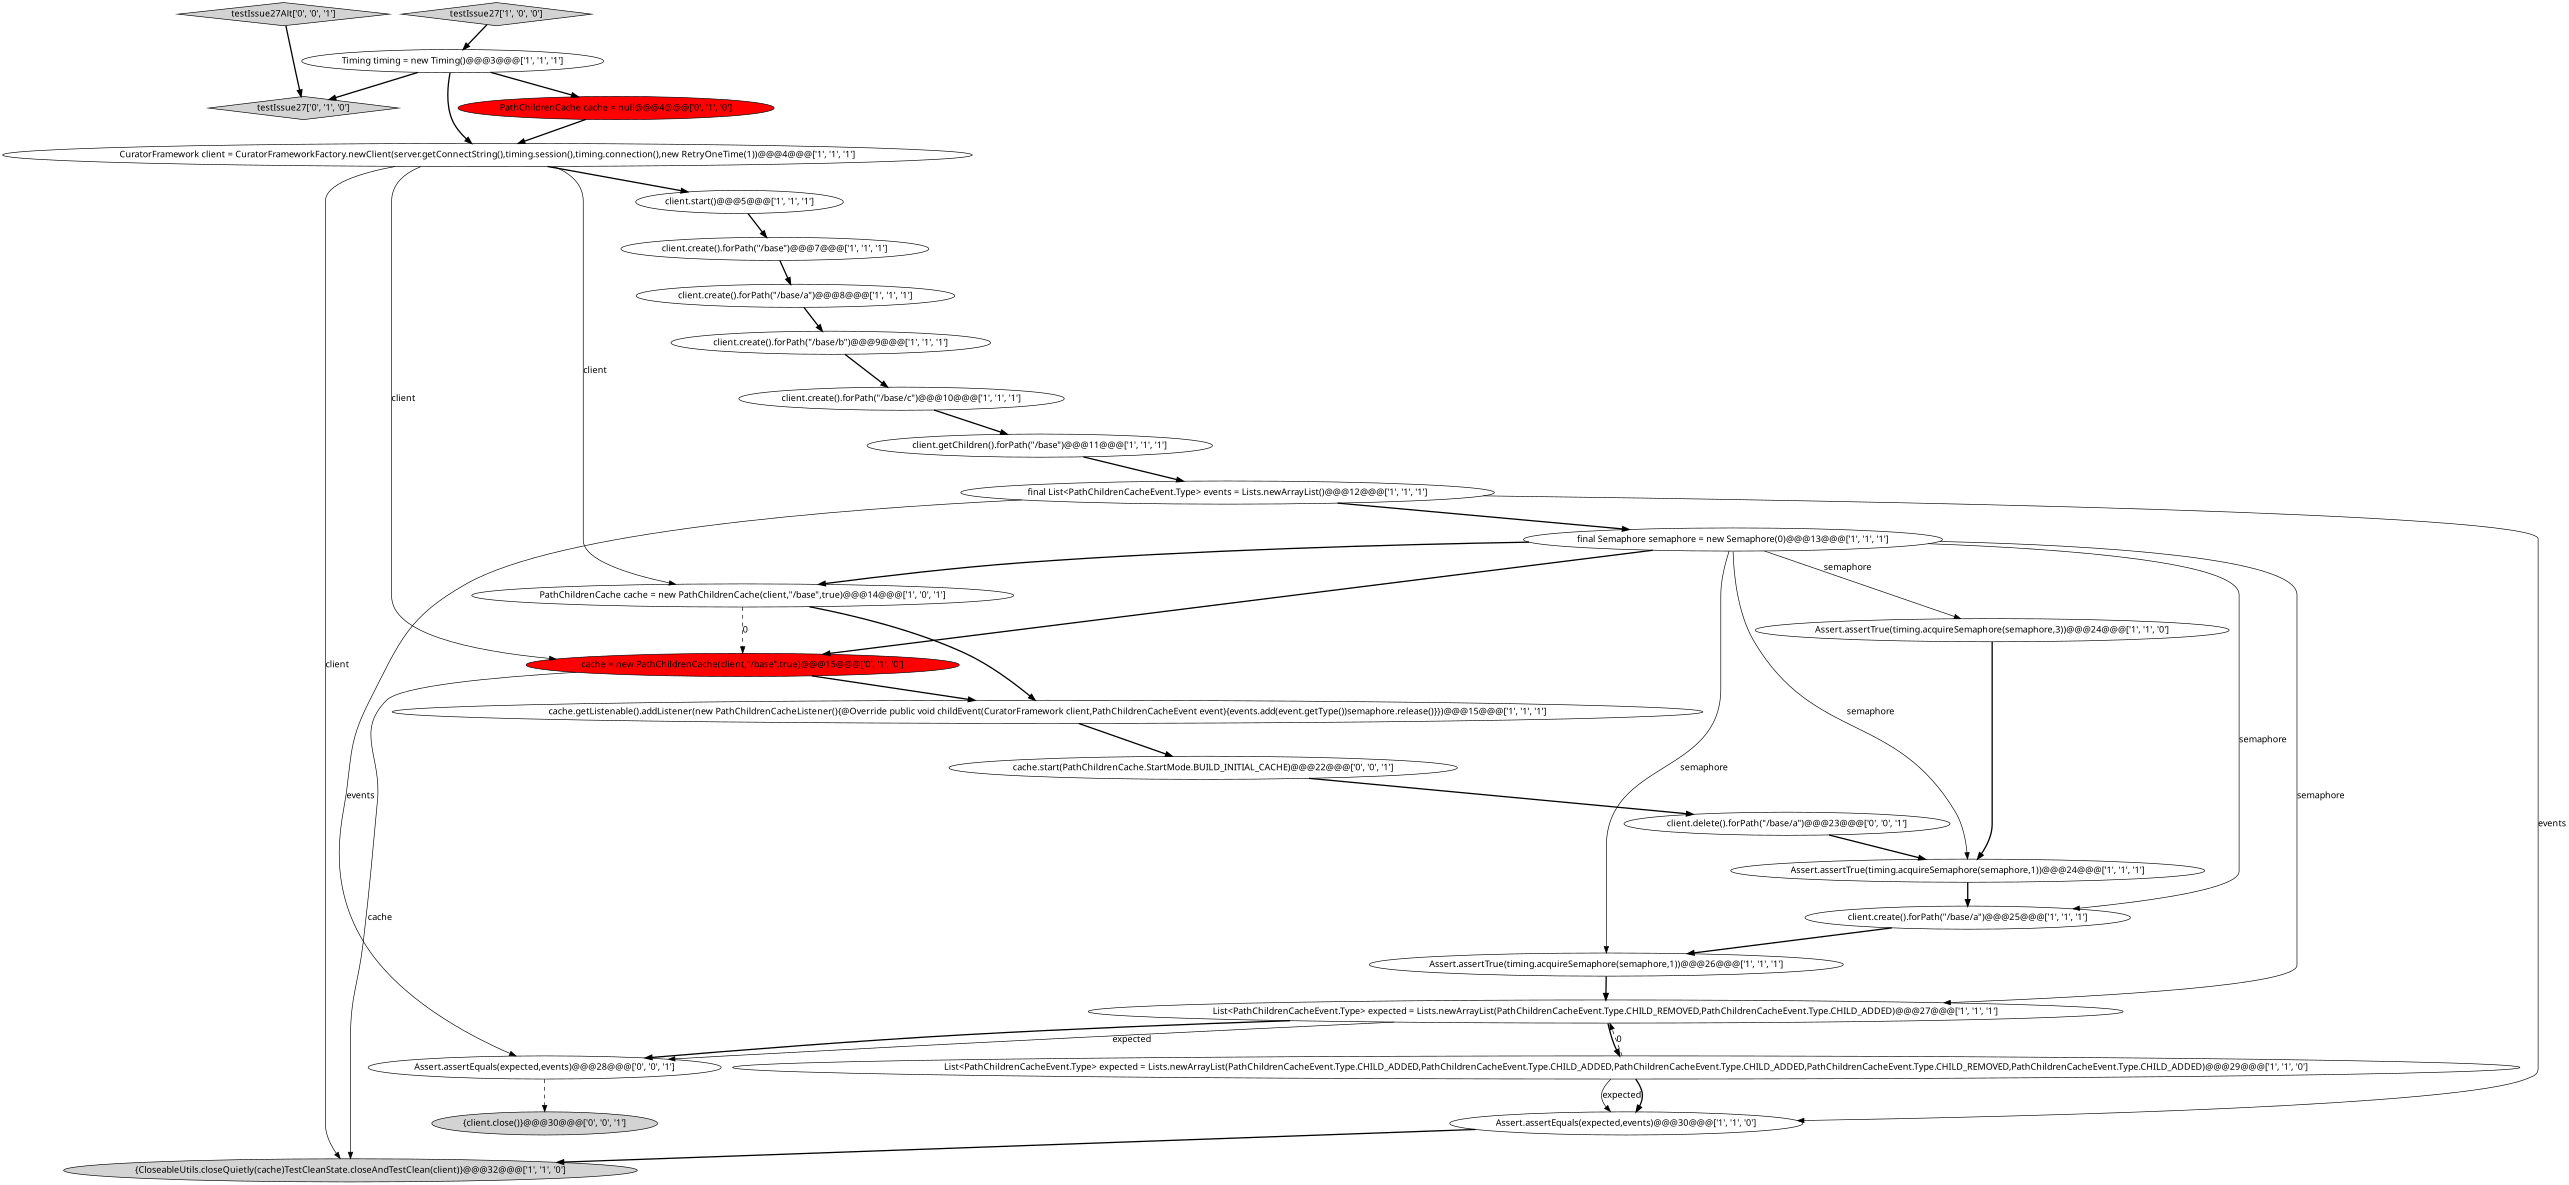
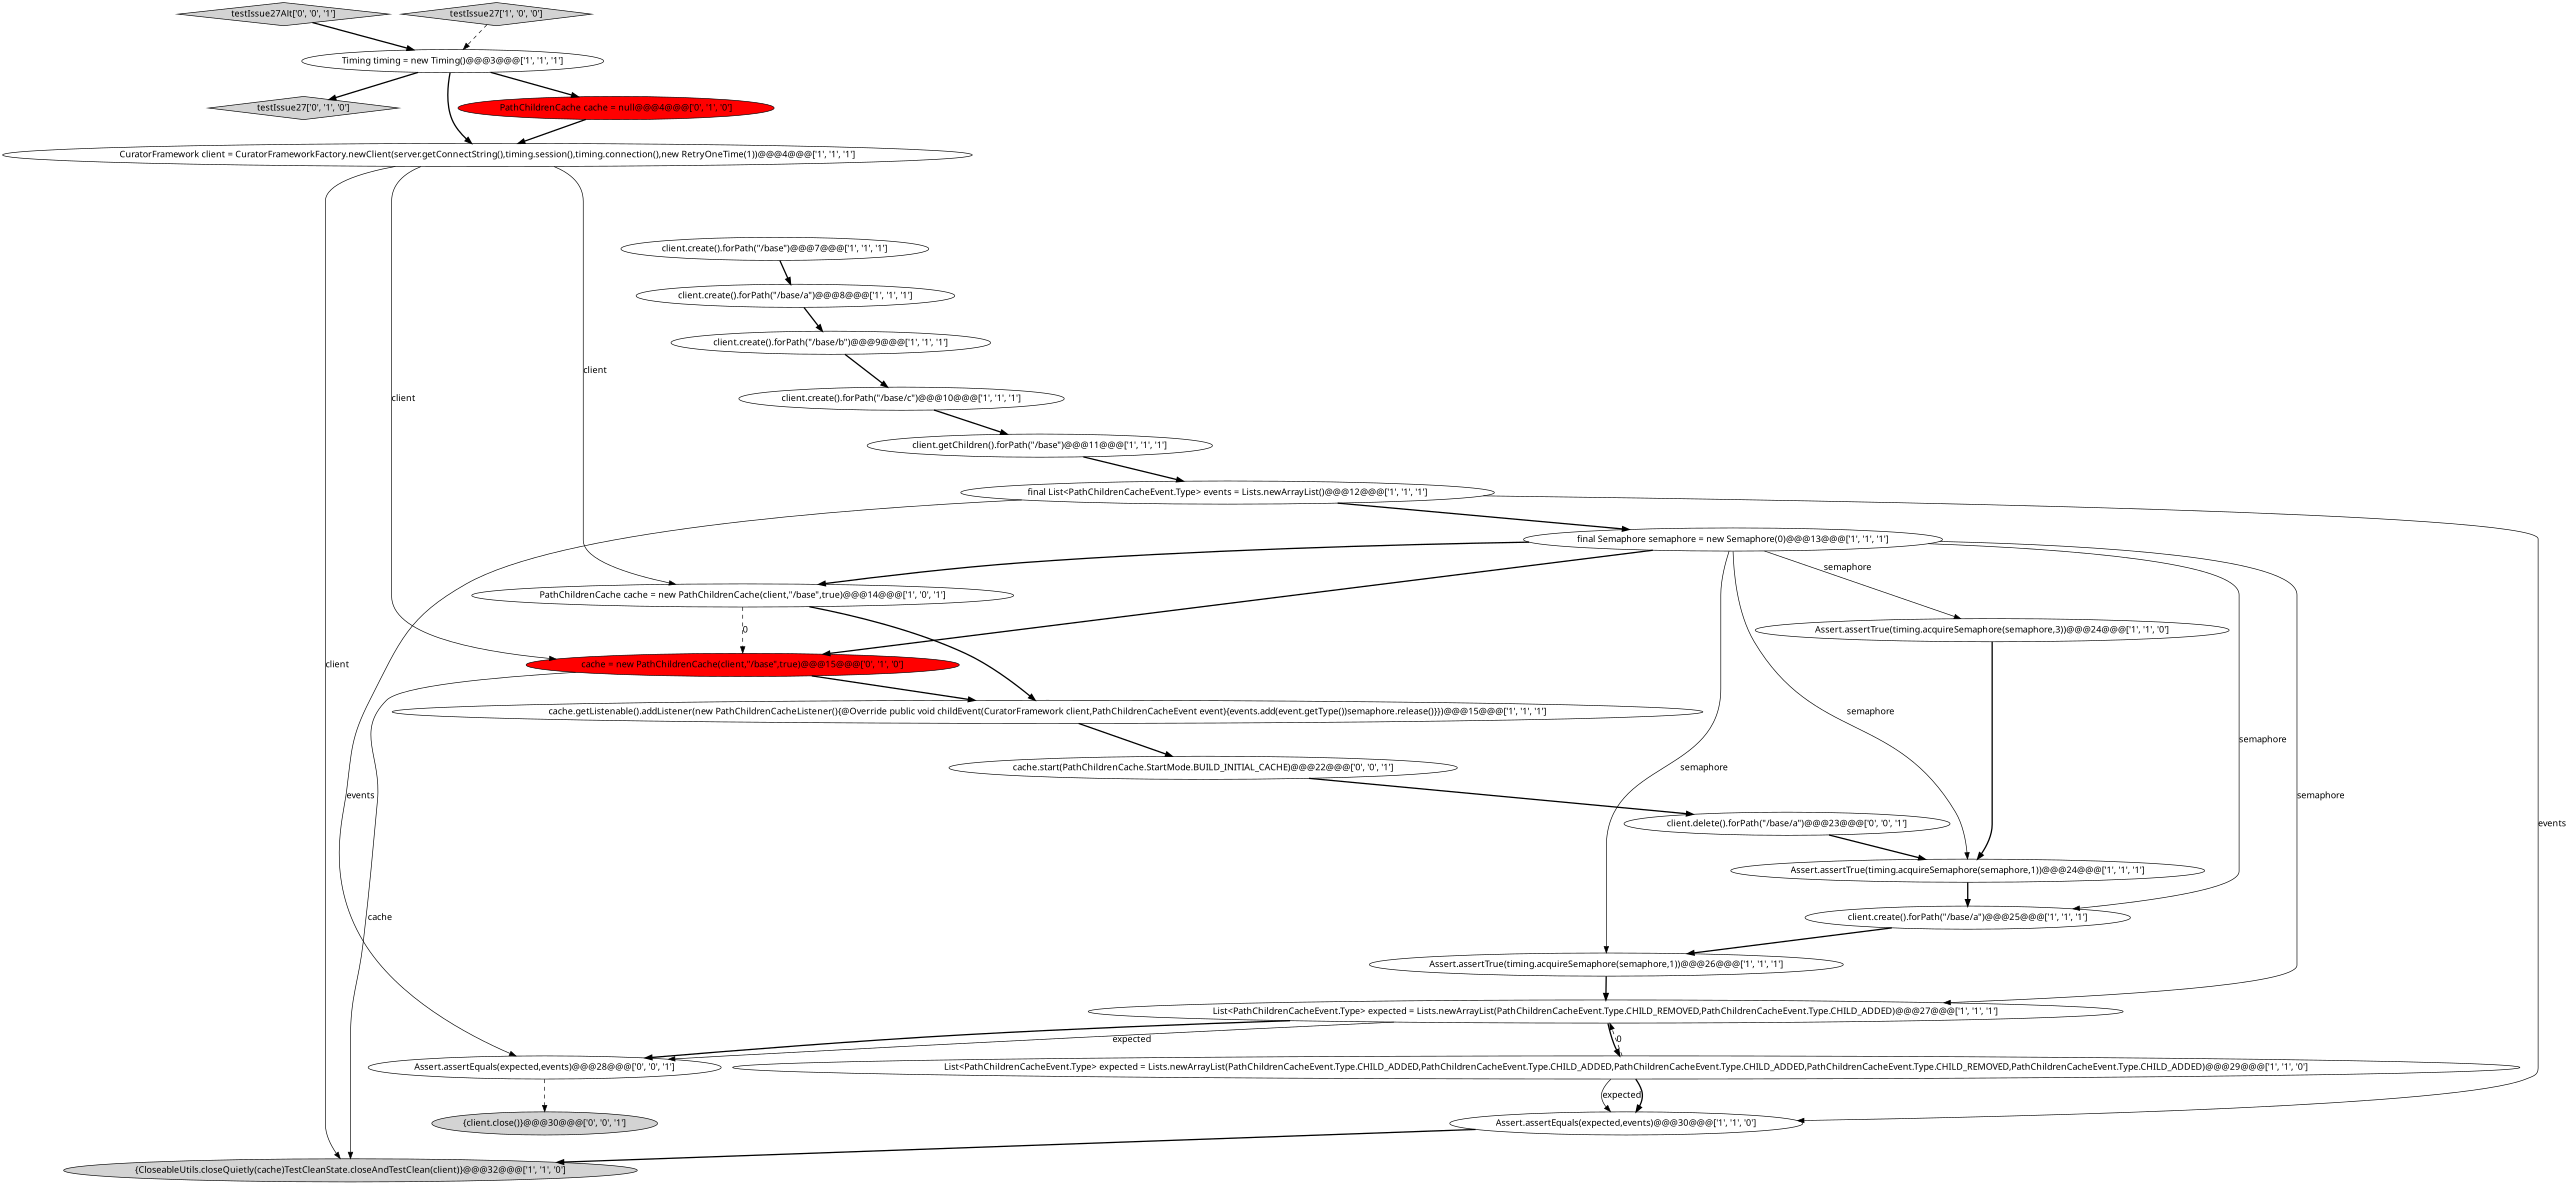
(477, 35) -> (477, 35)
(293, 58) -> (360, 35)
(740, 202) -> none
